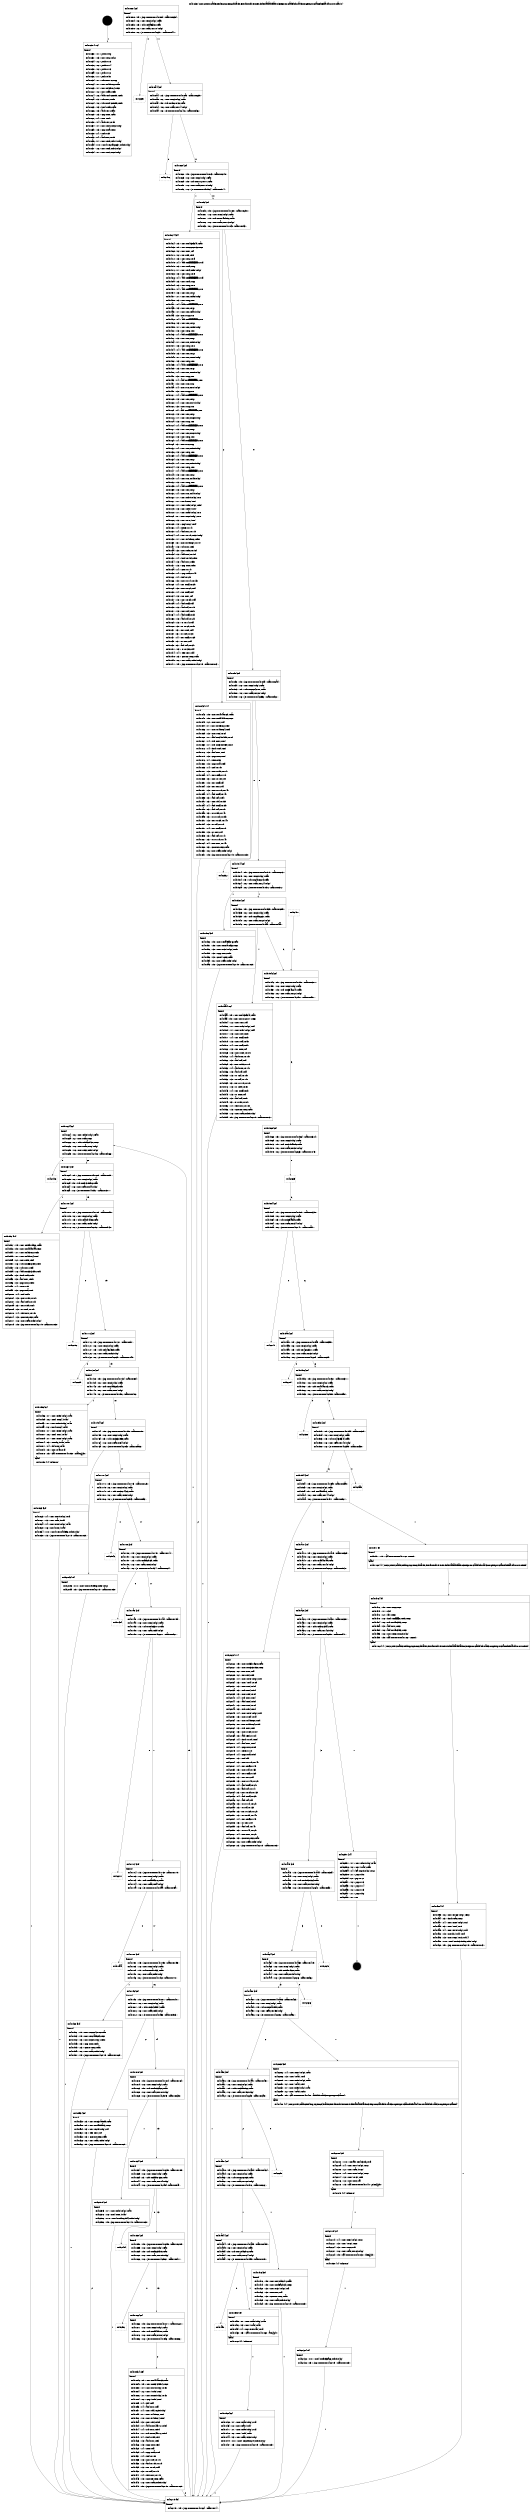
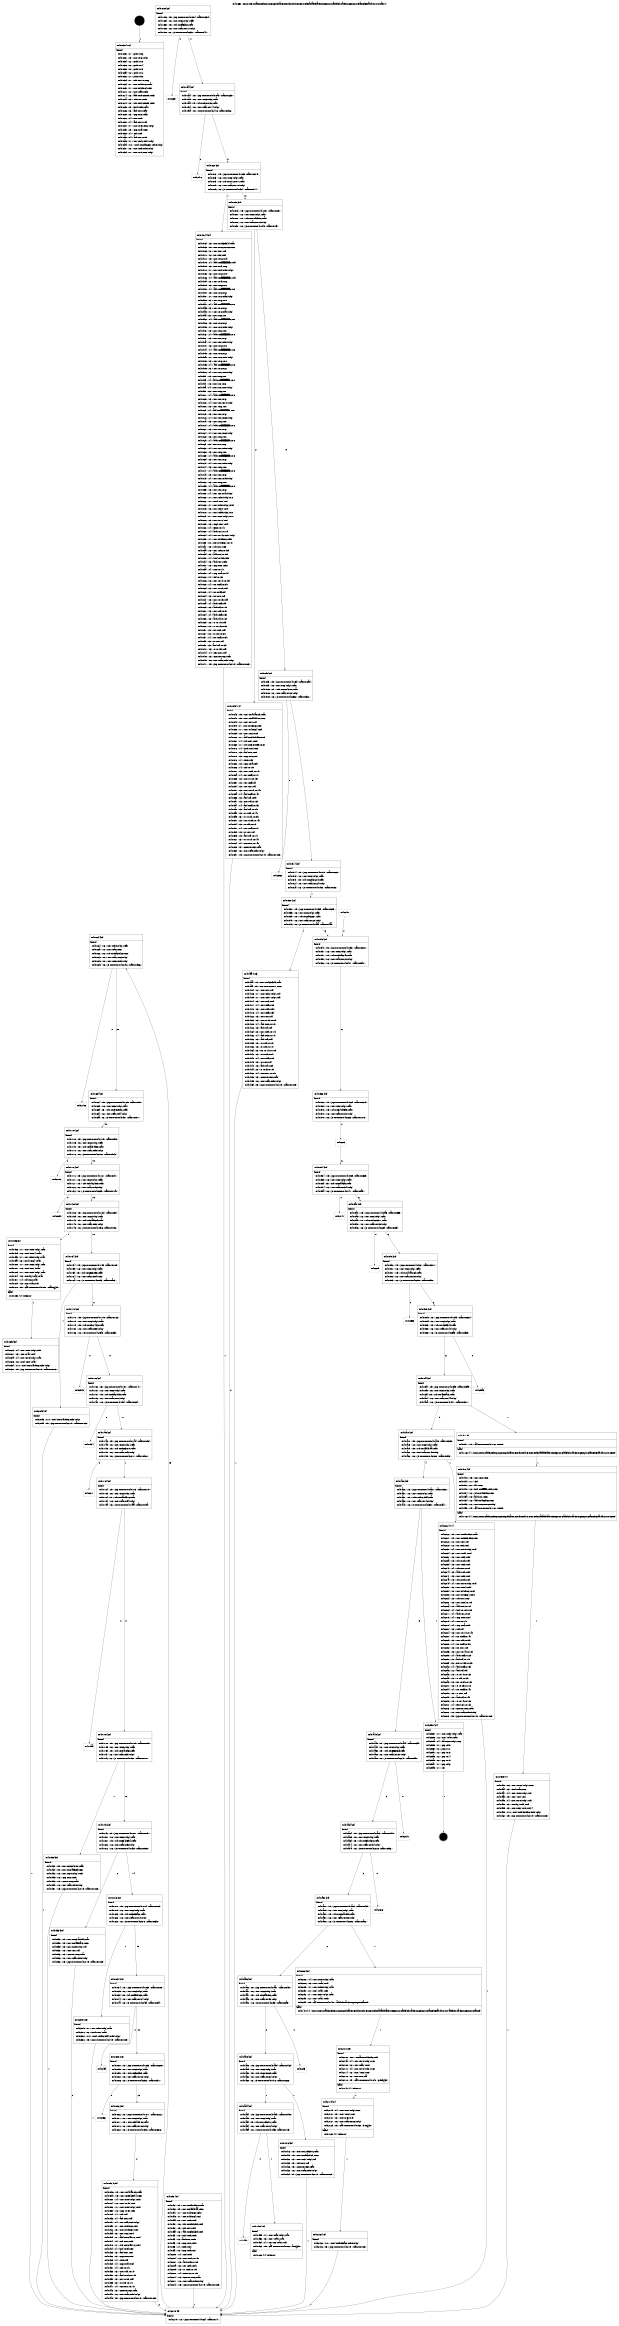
(227, 949) -> none
(51, 1212) -> none
(281, 1574) -> (454, 1490)
(247, 2429) -> none
